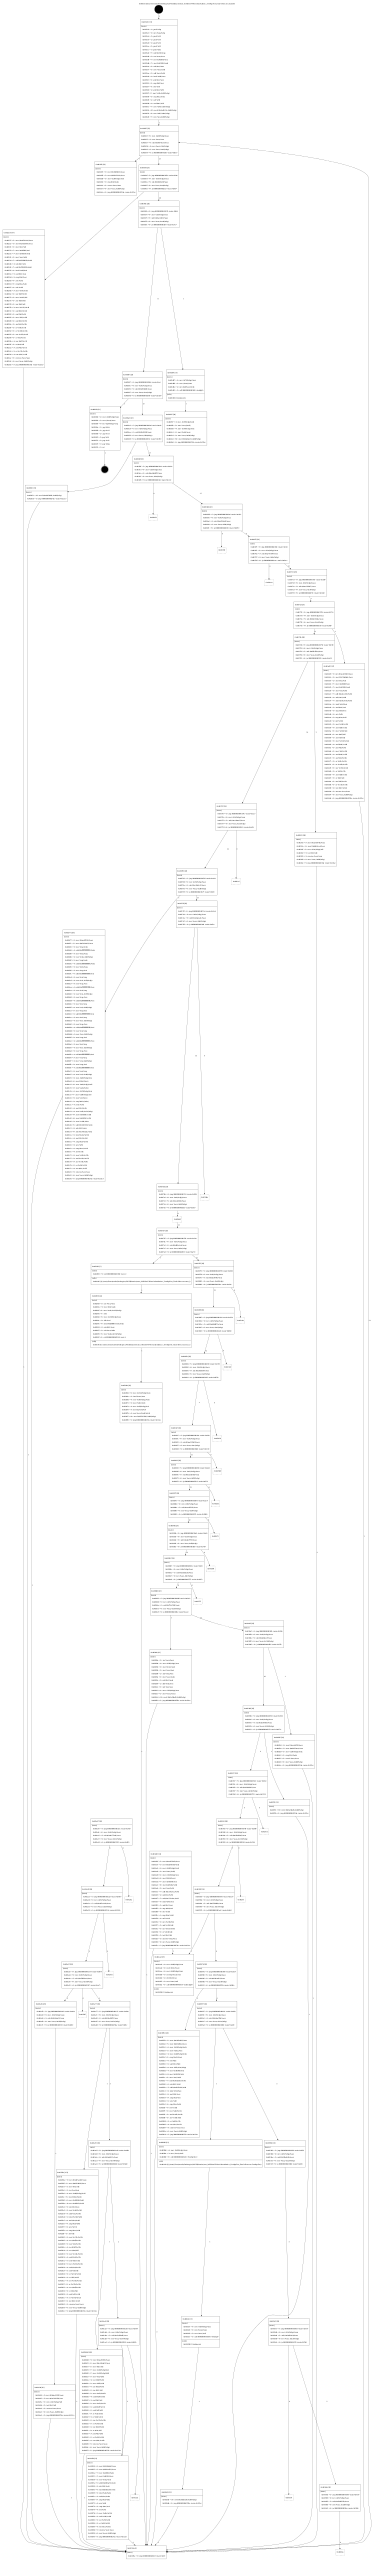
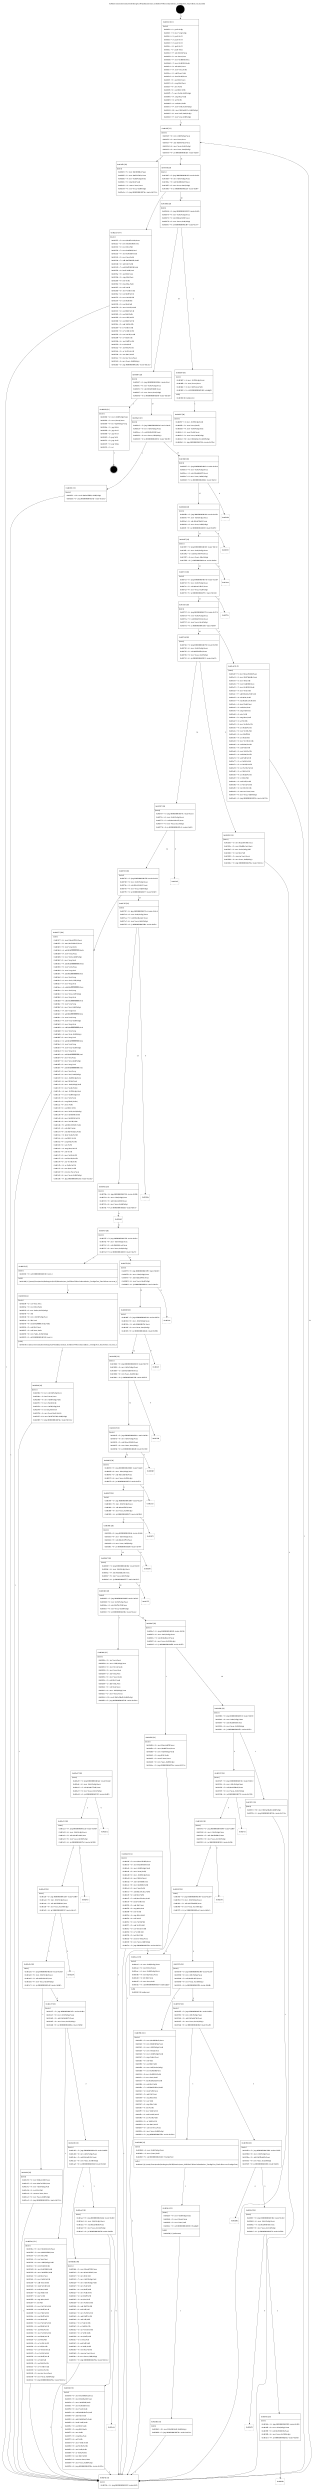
none -> (225, 615)
(96, 1994) -> (54, 1994)
none -> (234, 2221)
